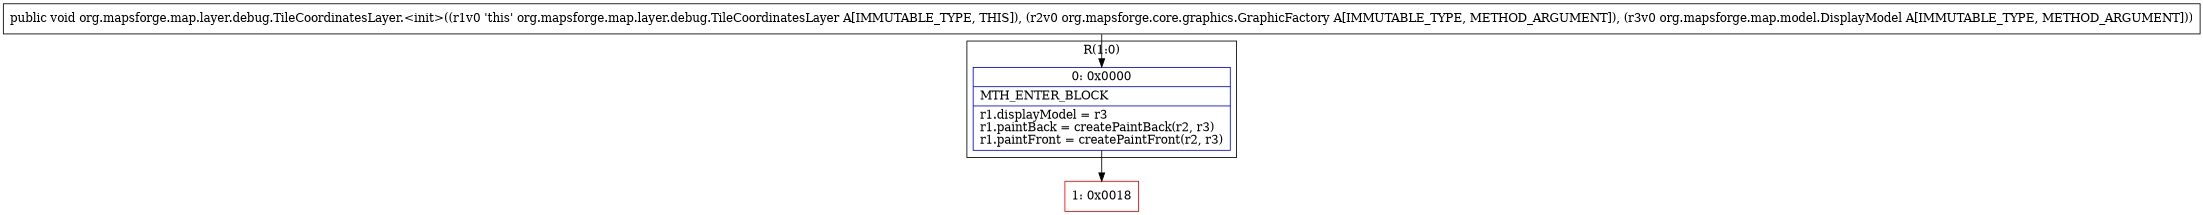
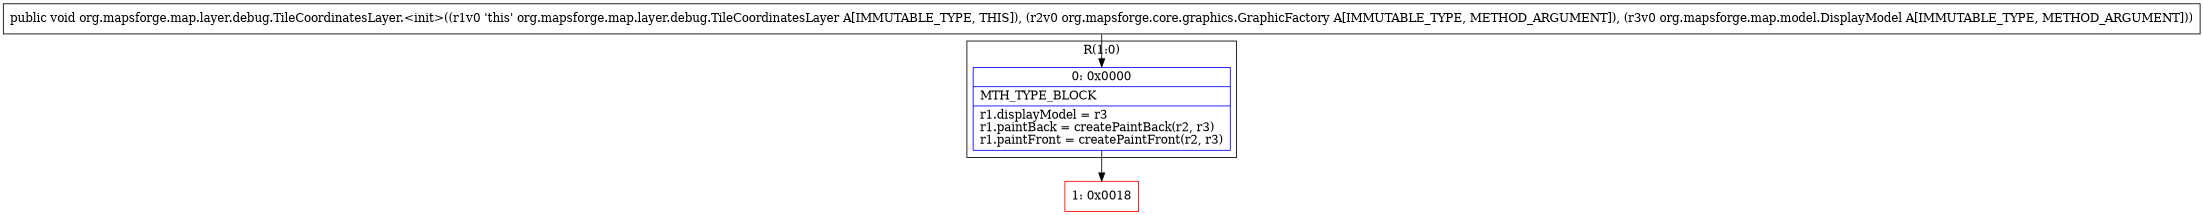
(1044, 96) -> (1038, 96)
